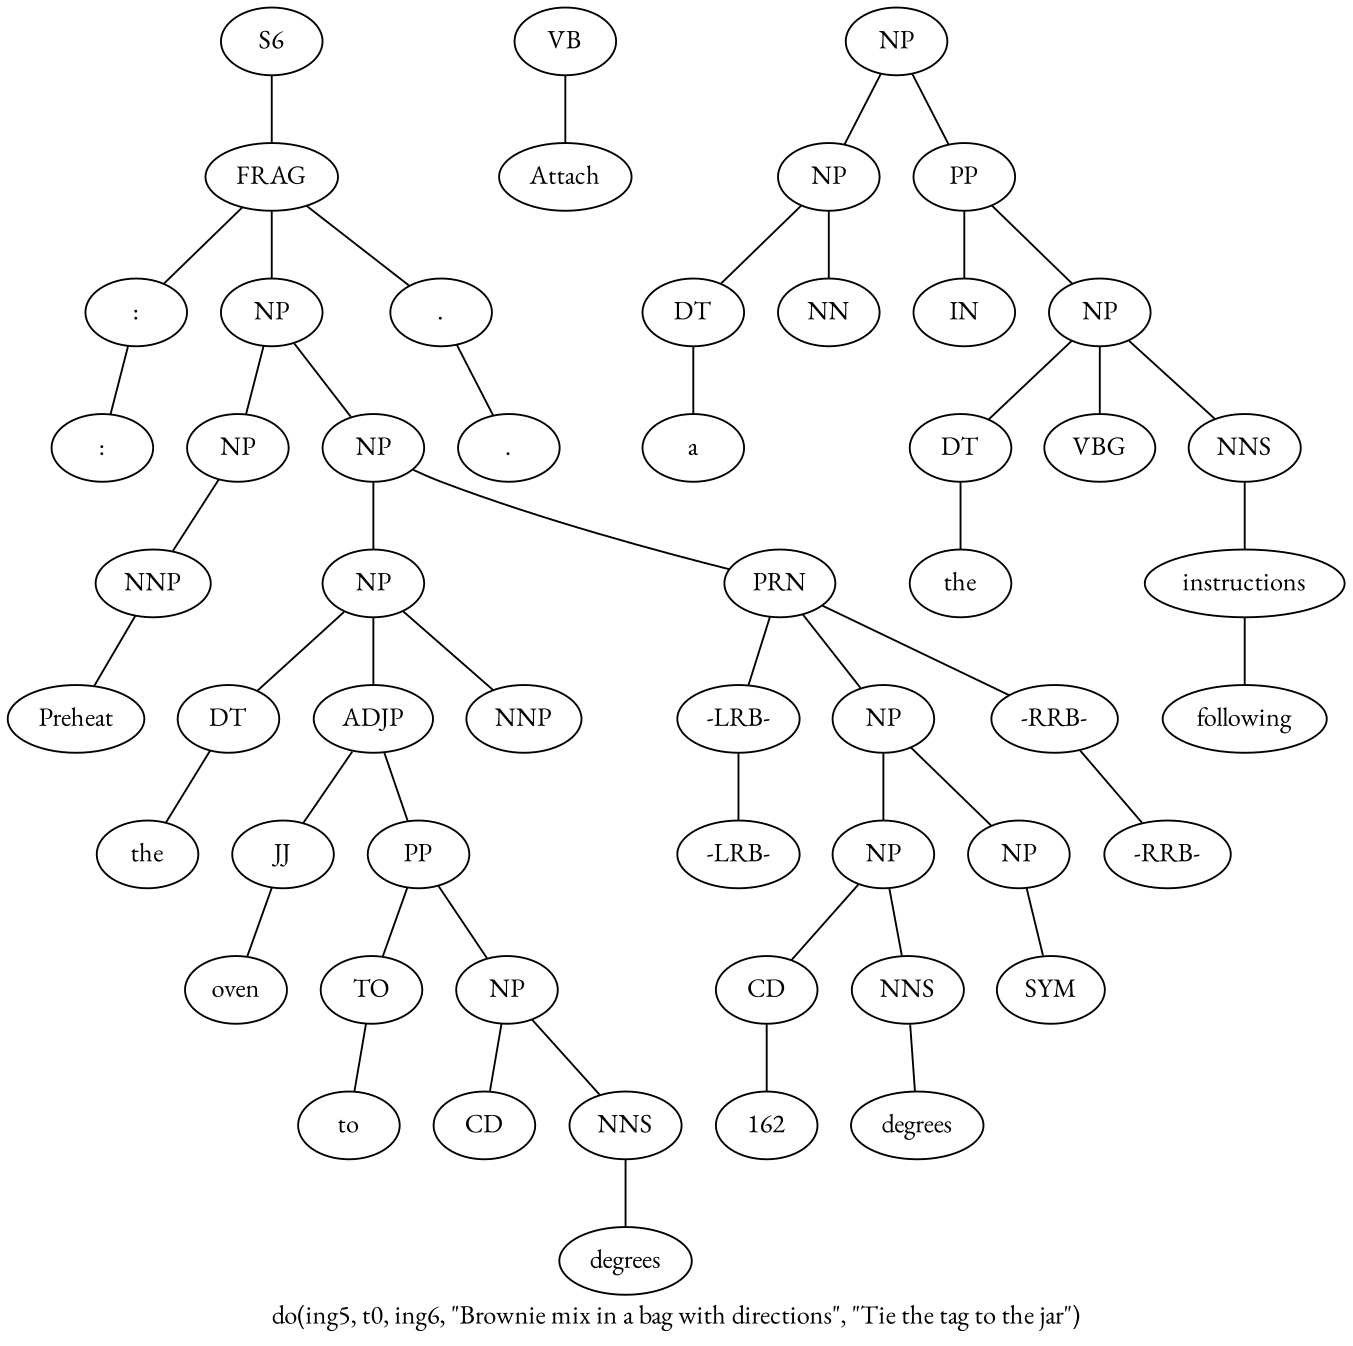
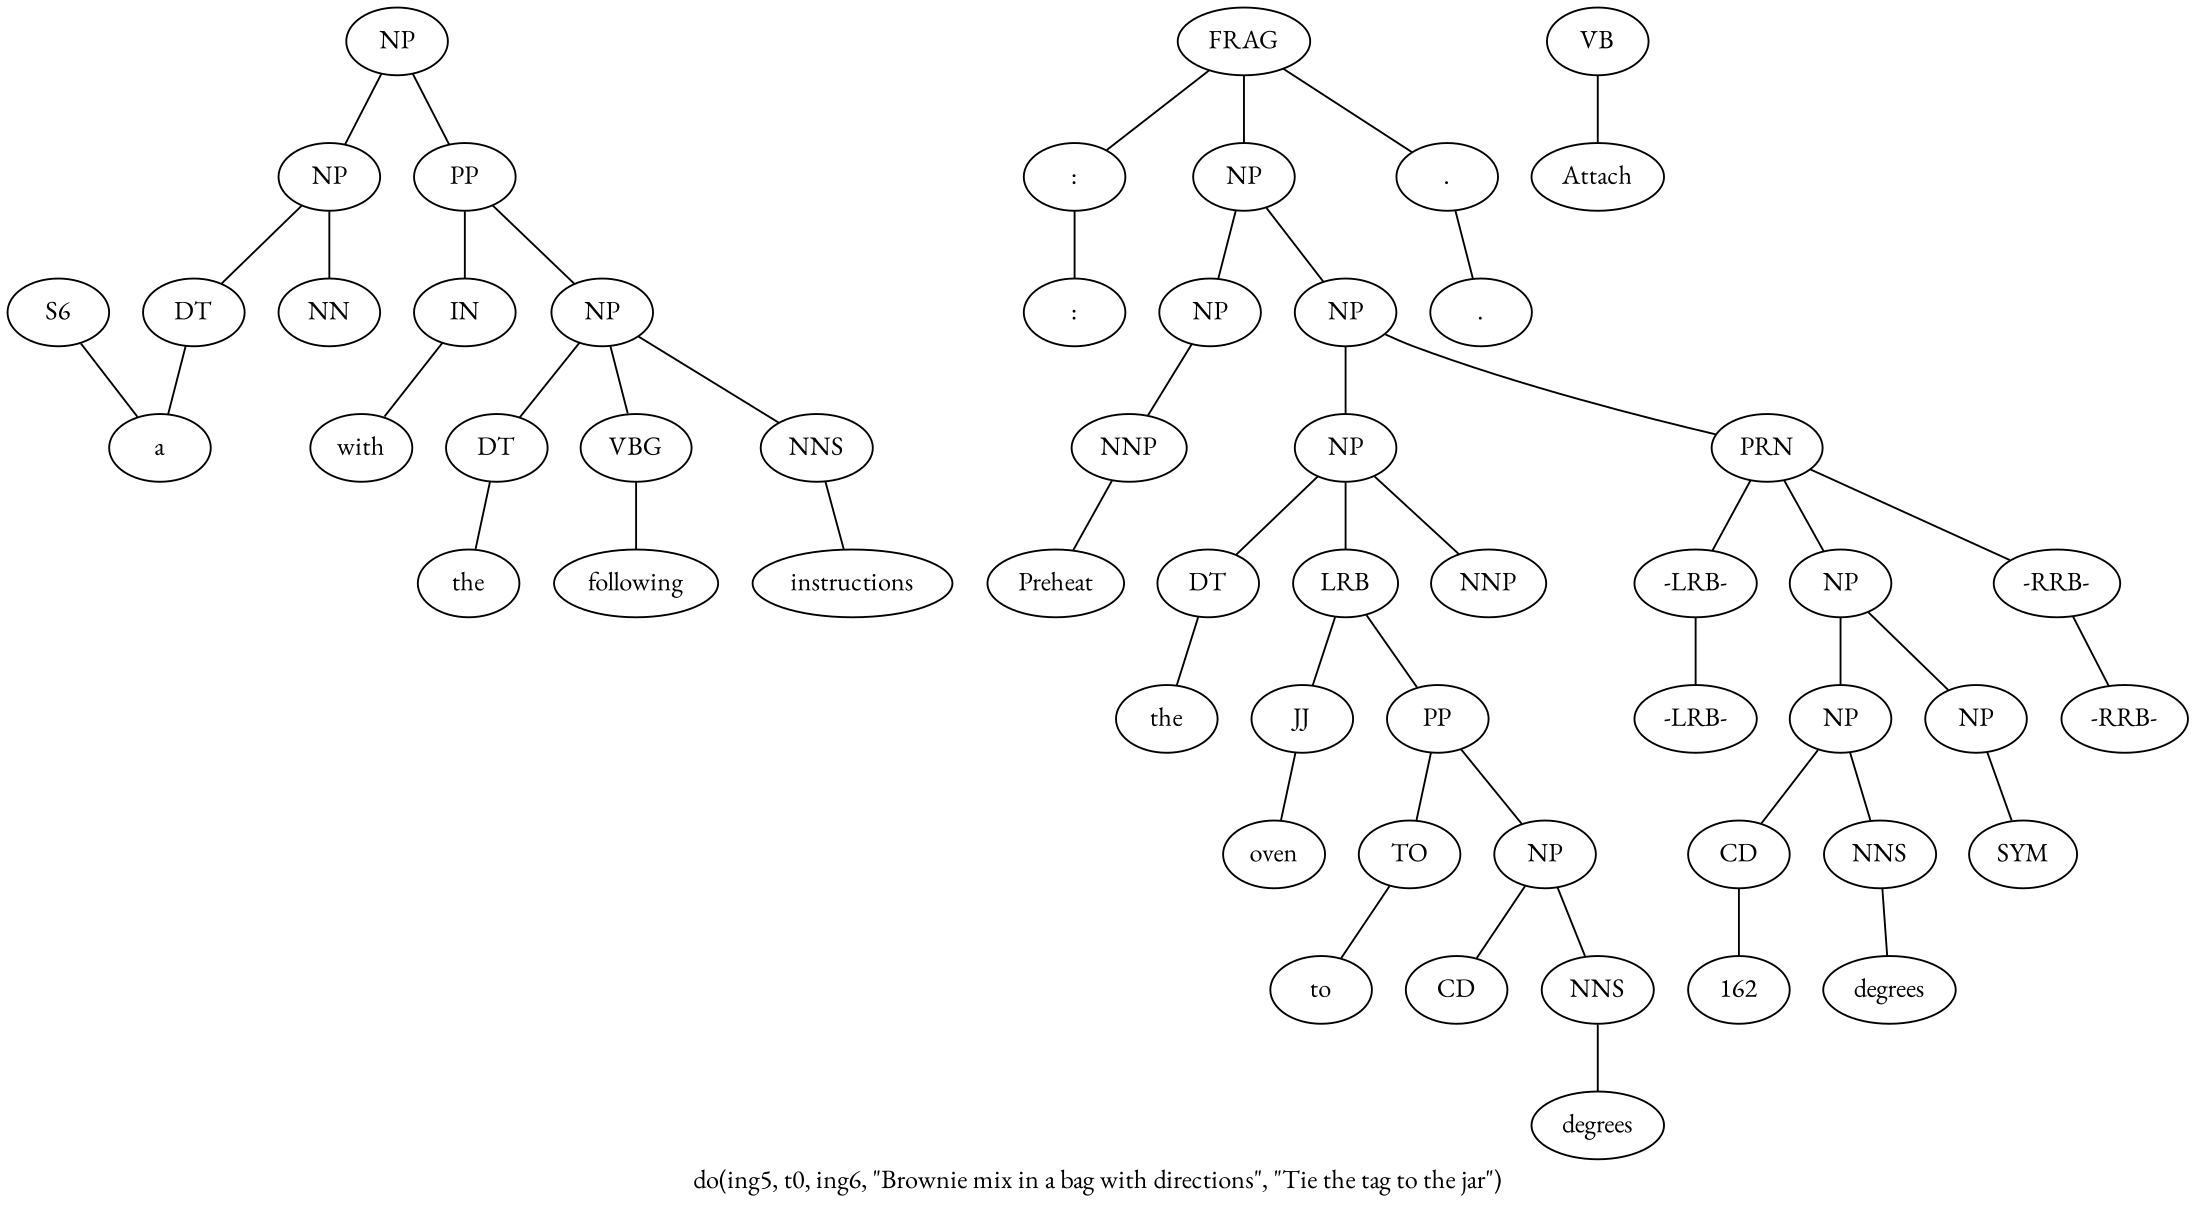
(272, 109) -> (109, 380)
none -> (361, 448)
(1245, 651) -> (636, 516)
(373, 719) -> (1346, 583)
